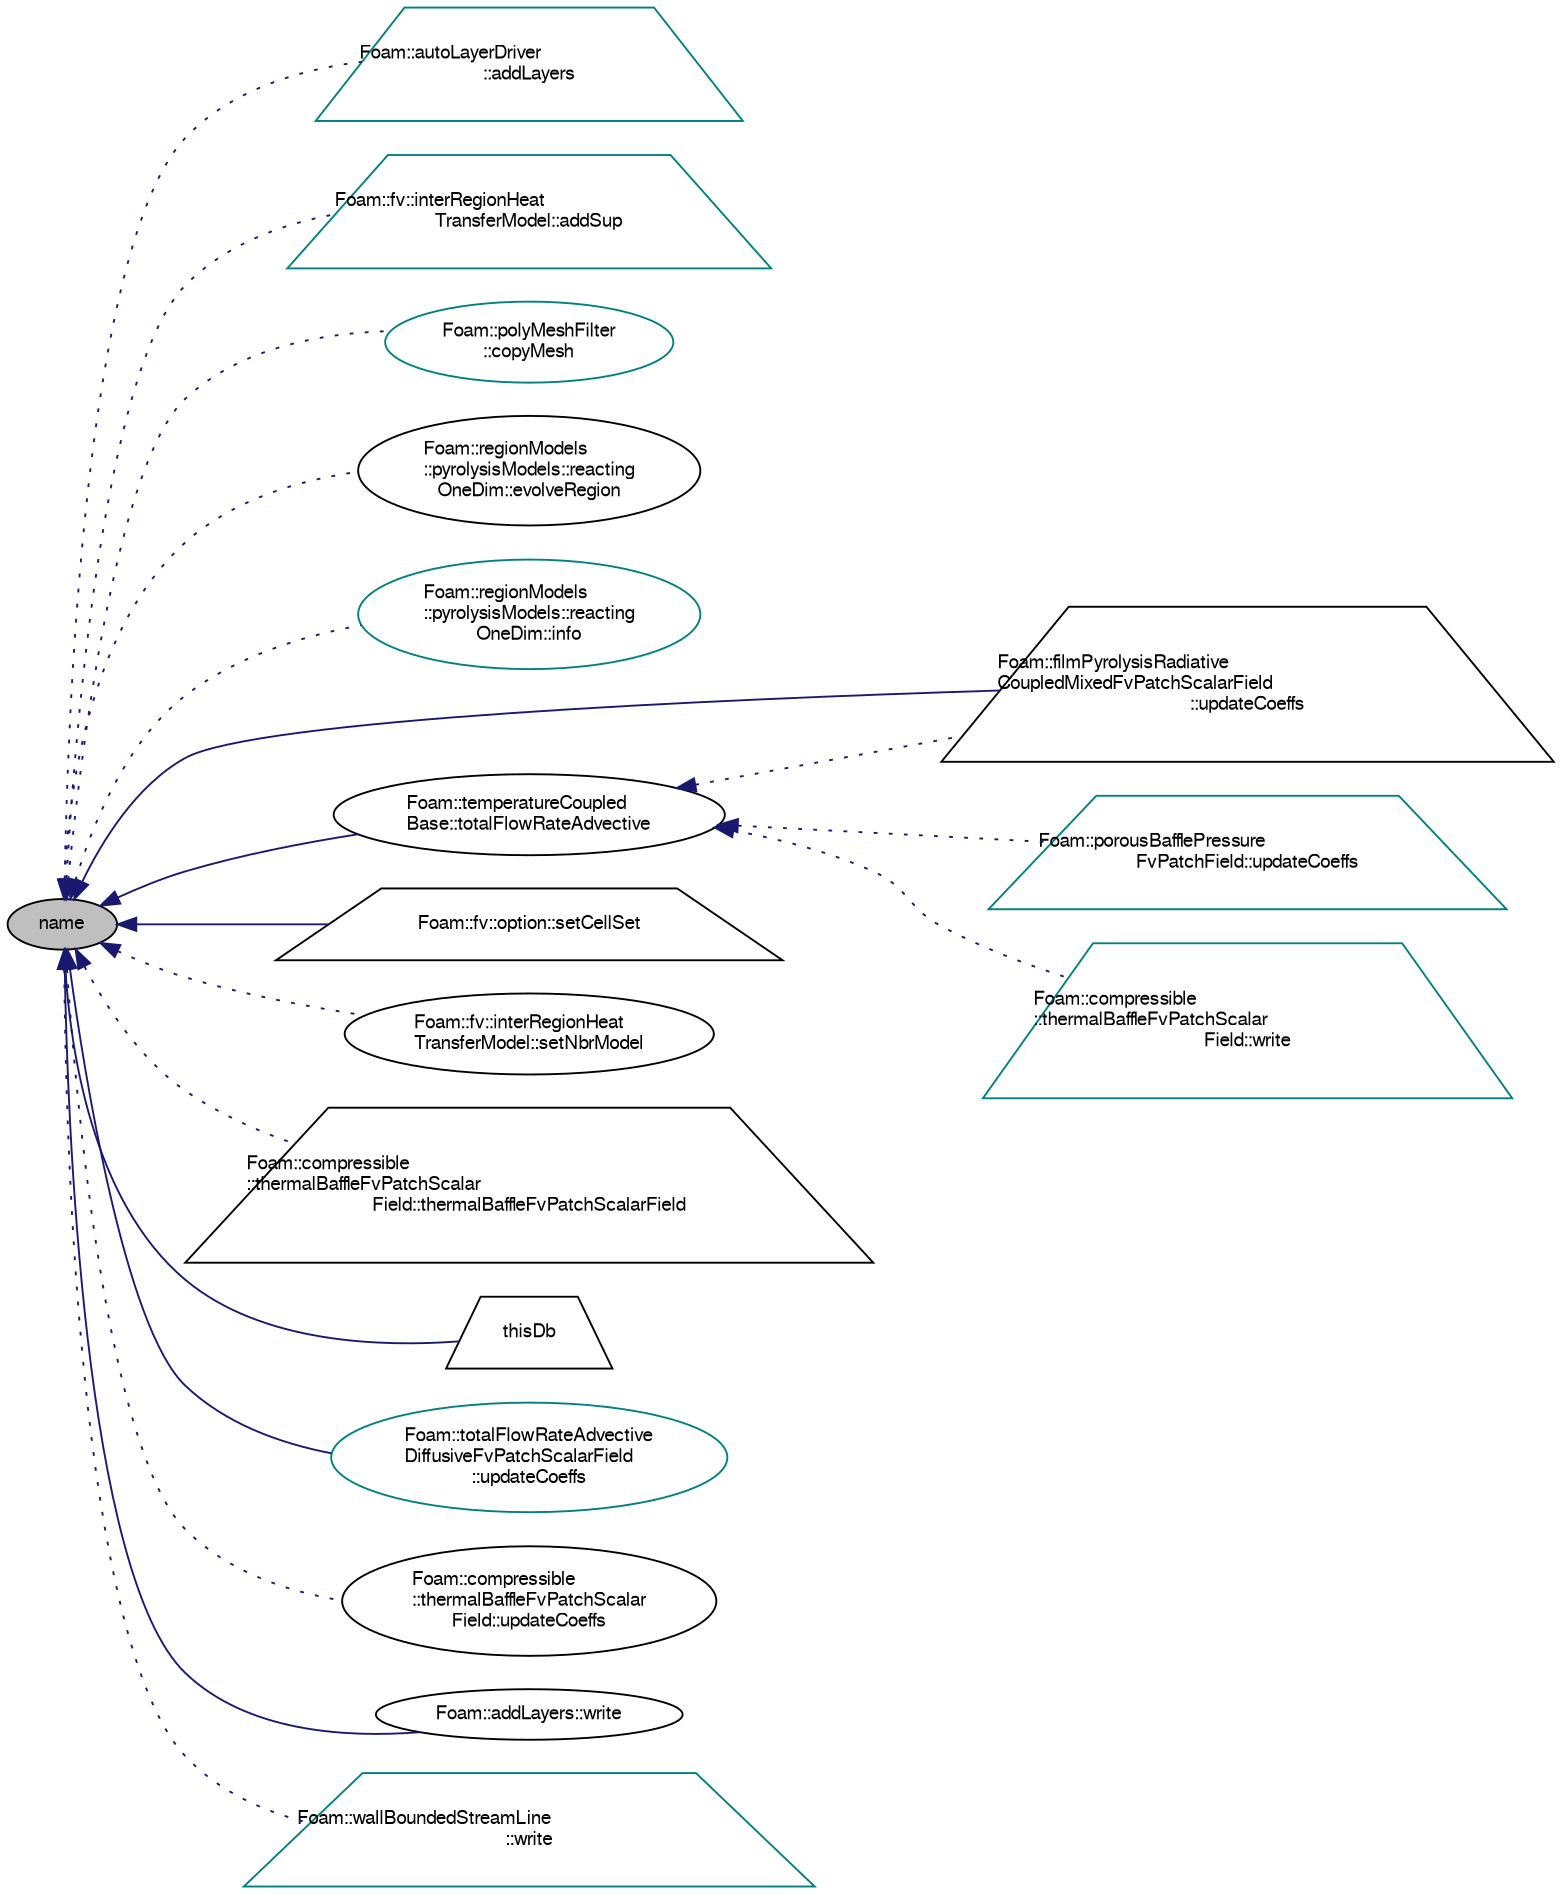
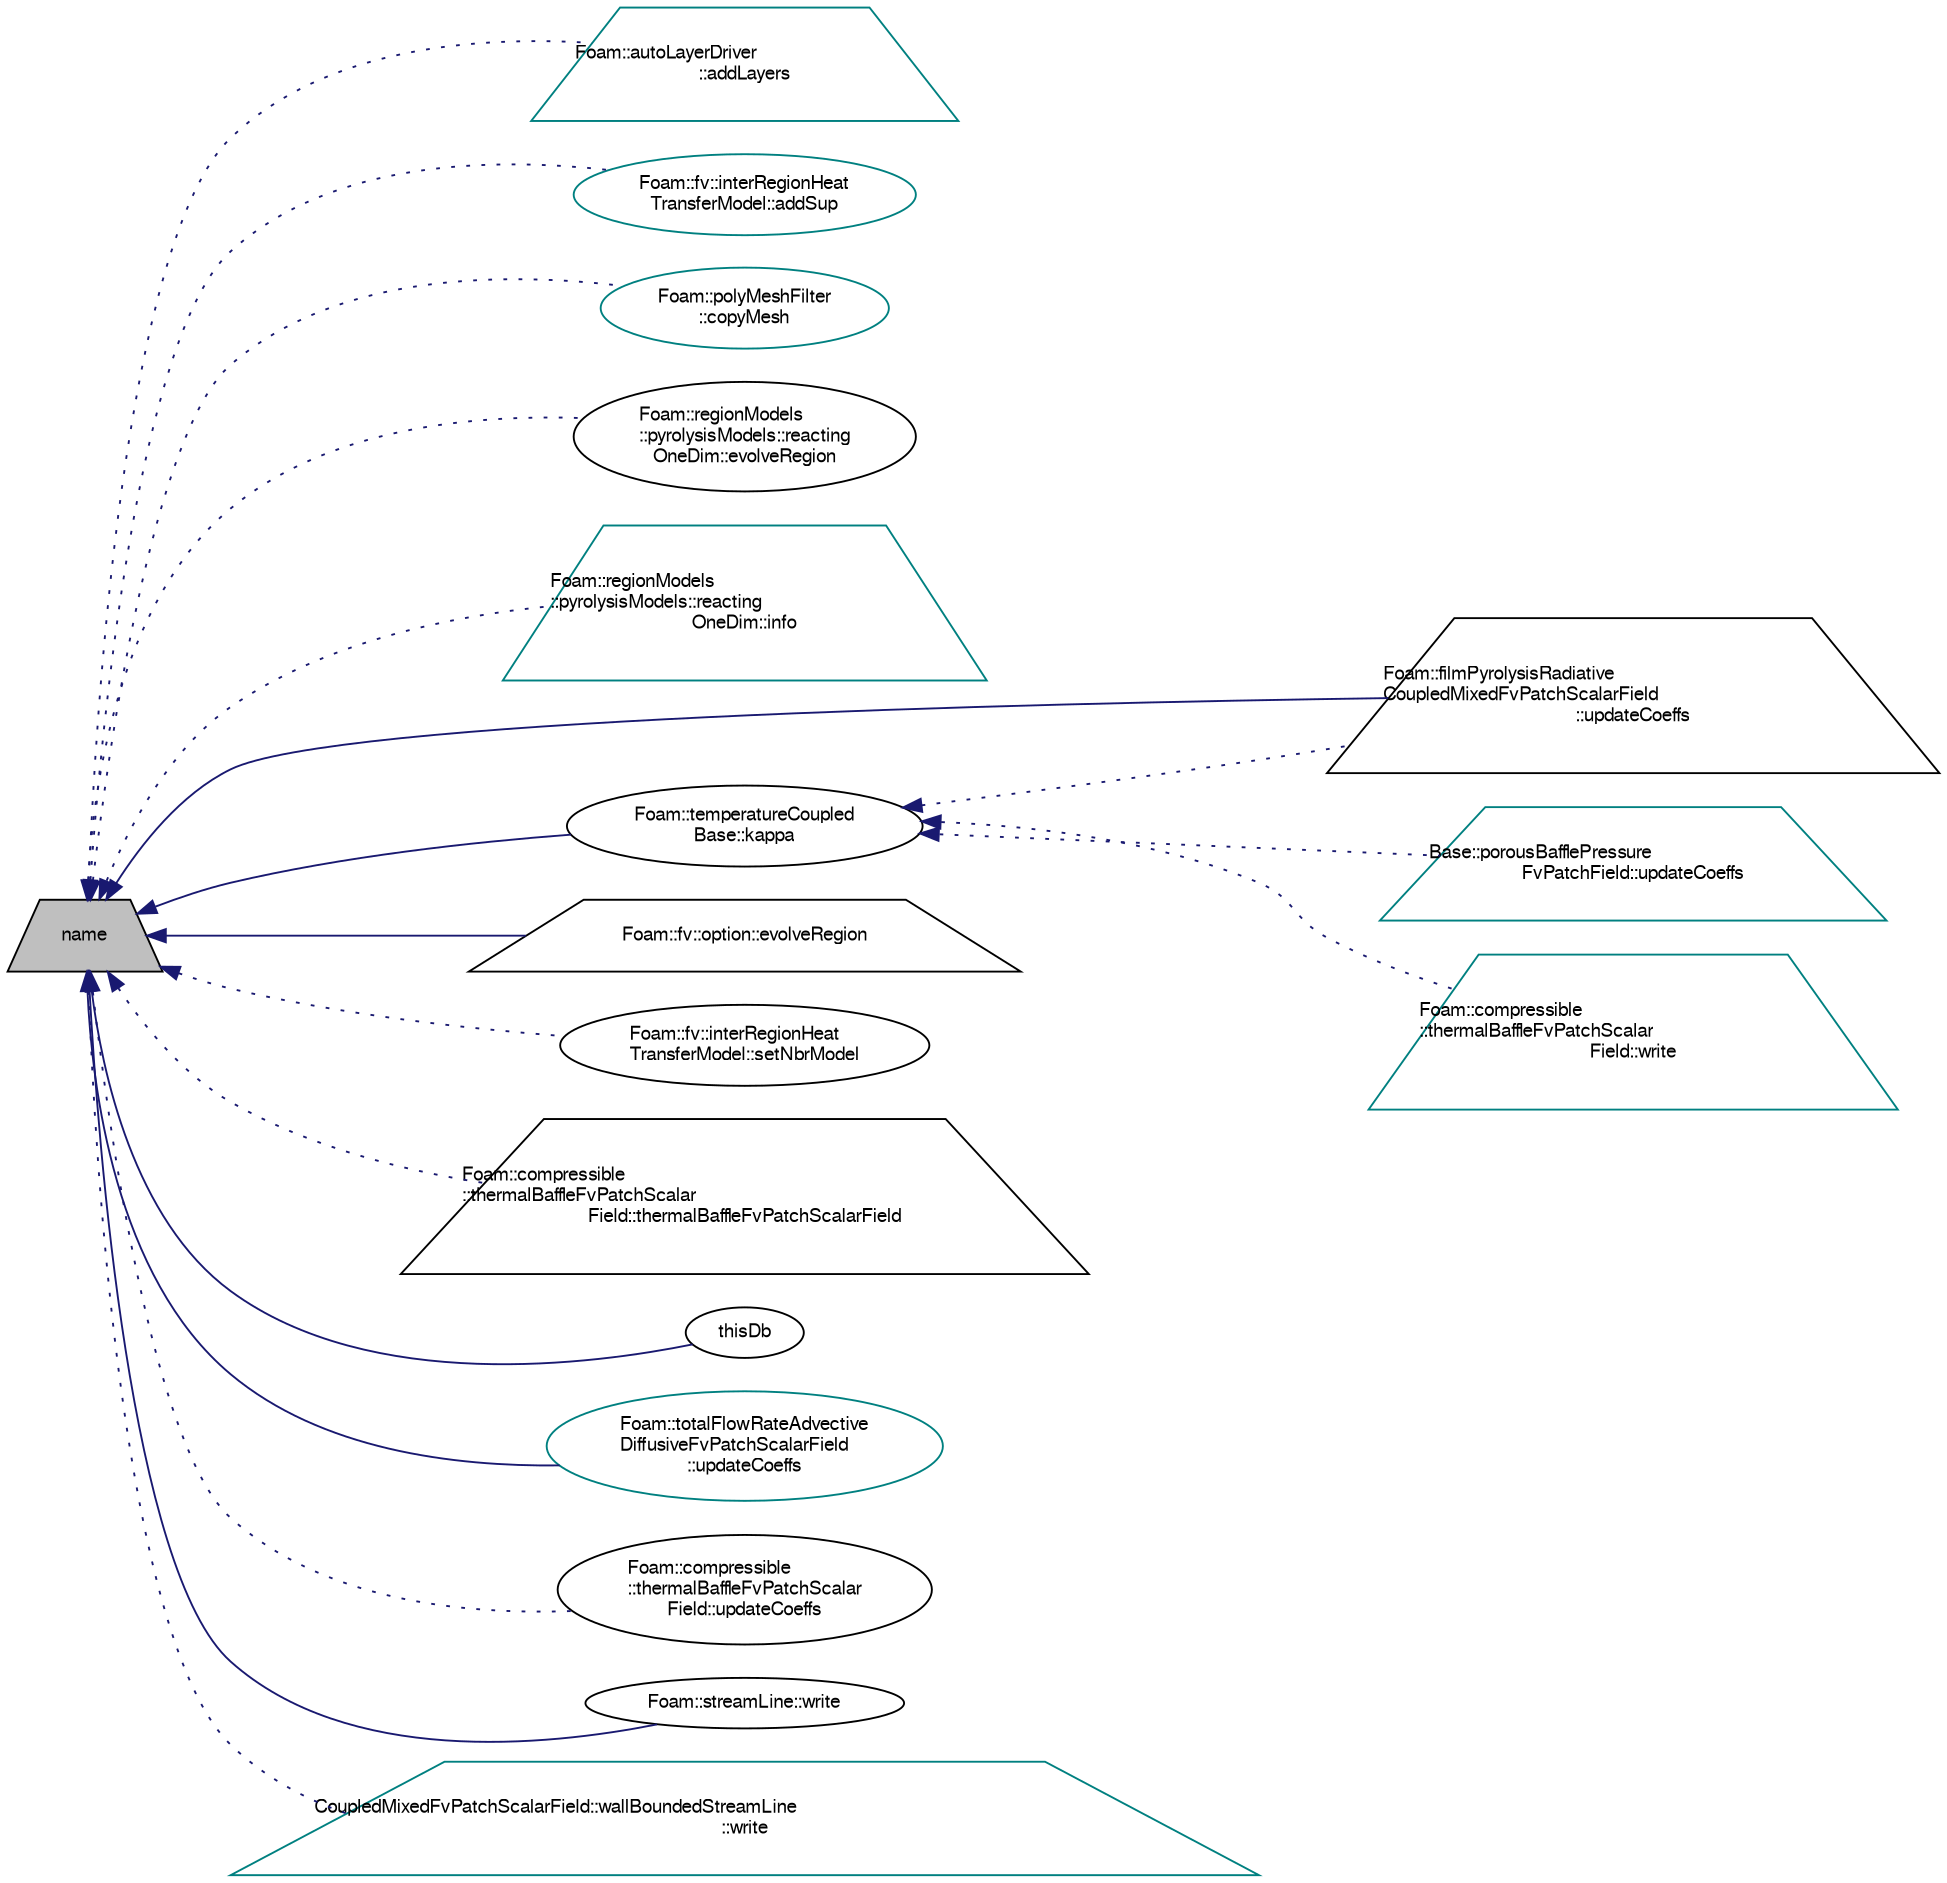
(529, 212) -> (745, 195)
(529, 614) -> (745, 603)
(529, 815) -> (745, 826)
(1248, 853) -> (1633, 864)
(62, 924) -> (85, 936)
(529, 924) -> (745, 936)
(529, 1333) -> (745, 1333)
(529, 1714) -> (745, 1703)
(529, 1830) -> (745, 1818)
